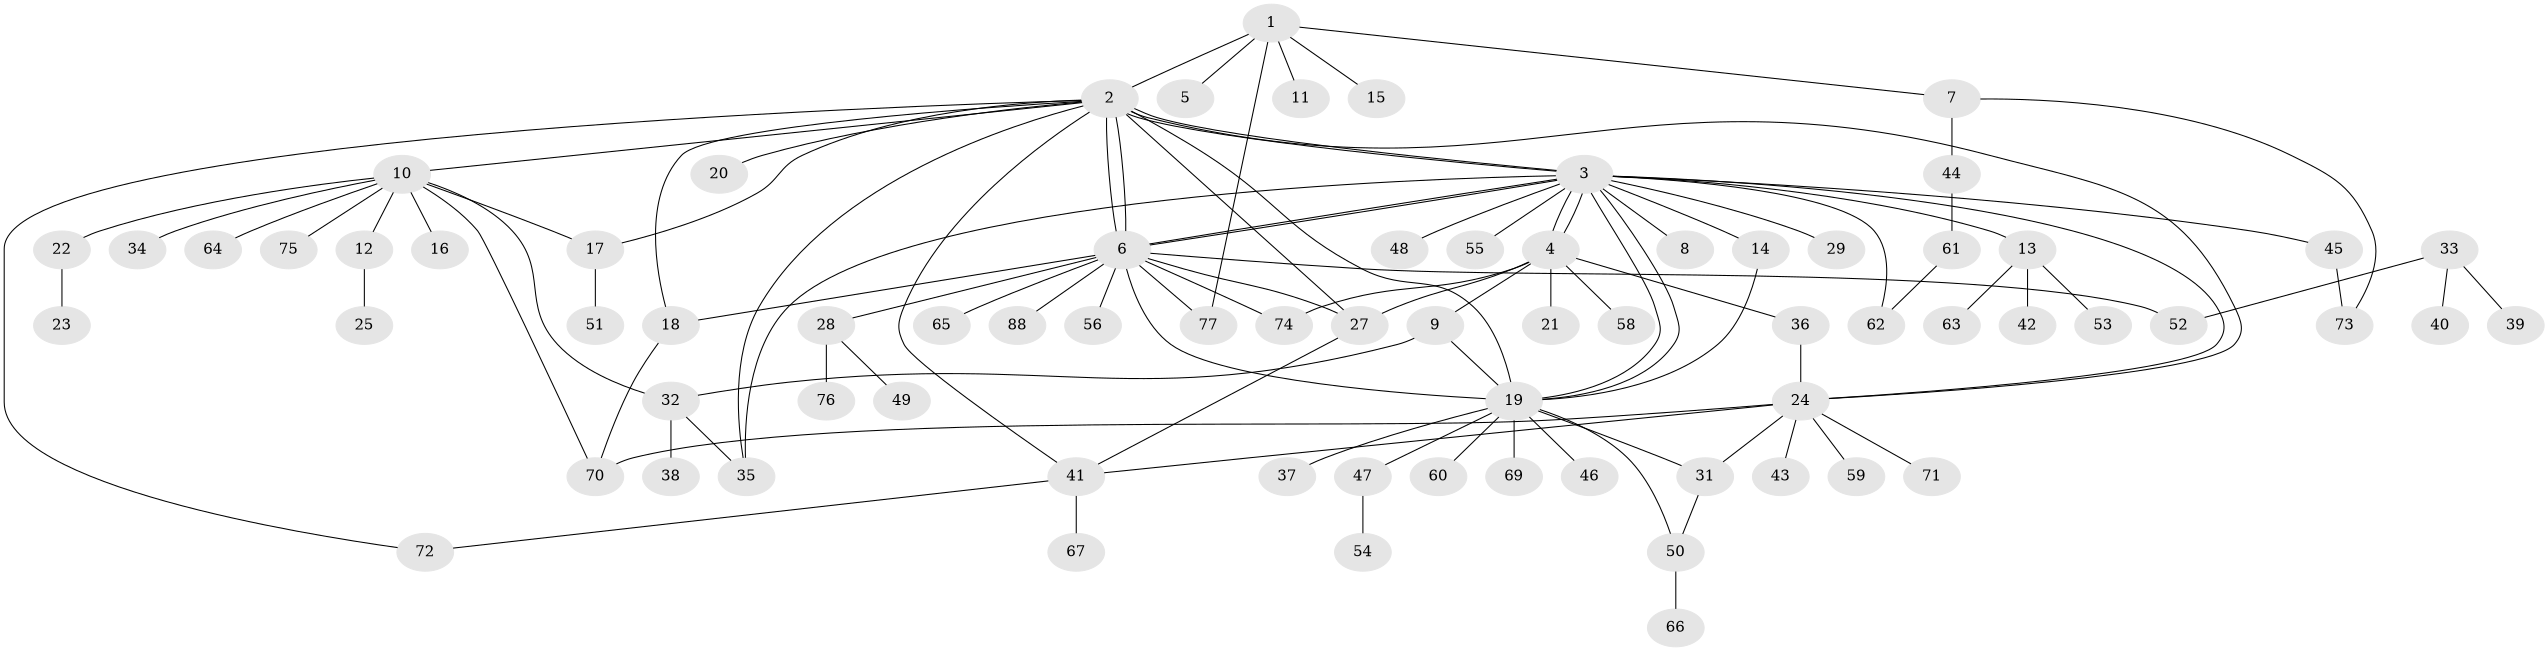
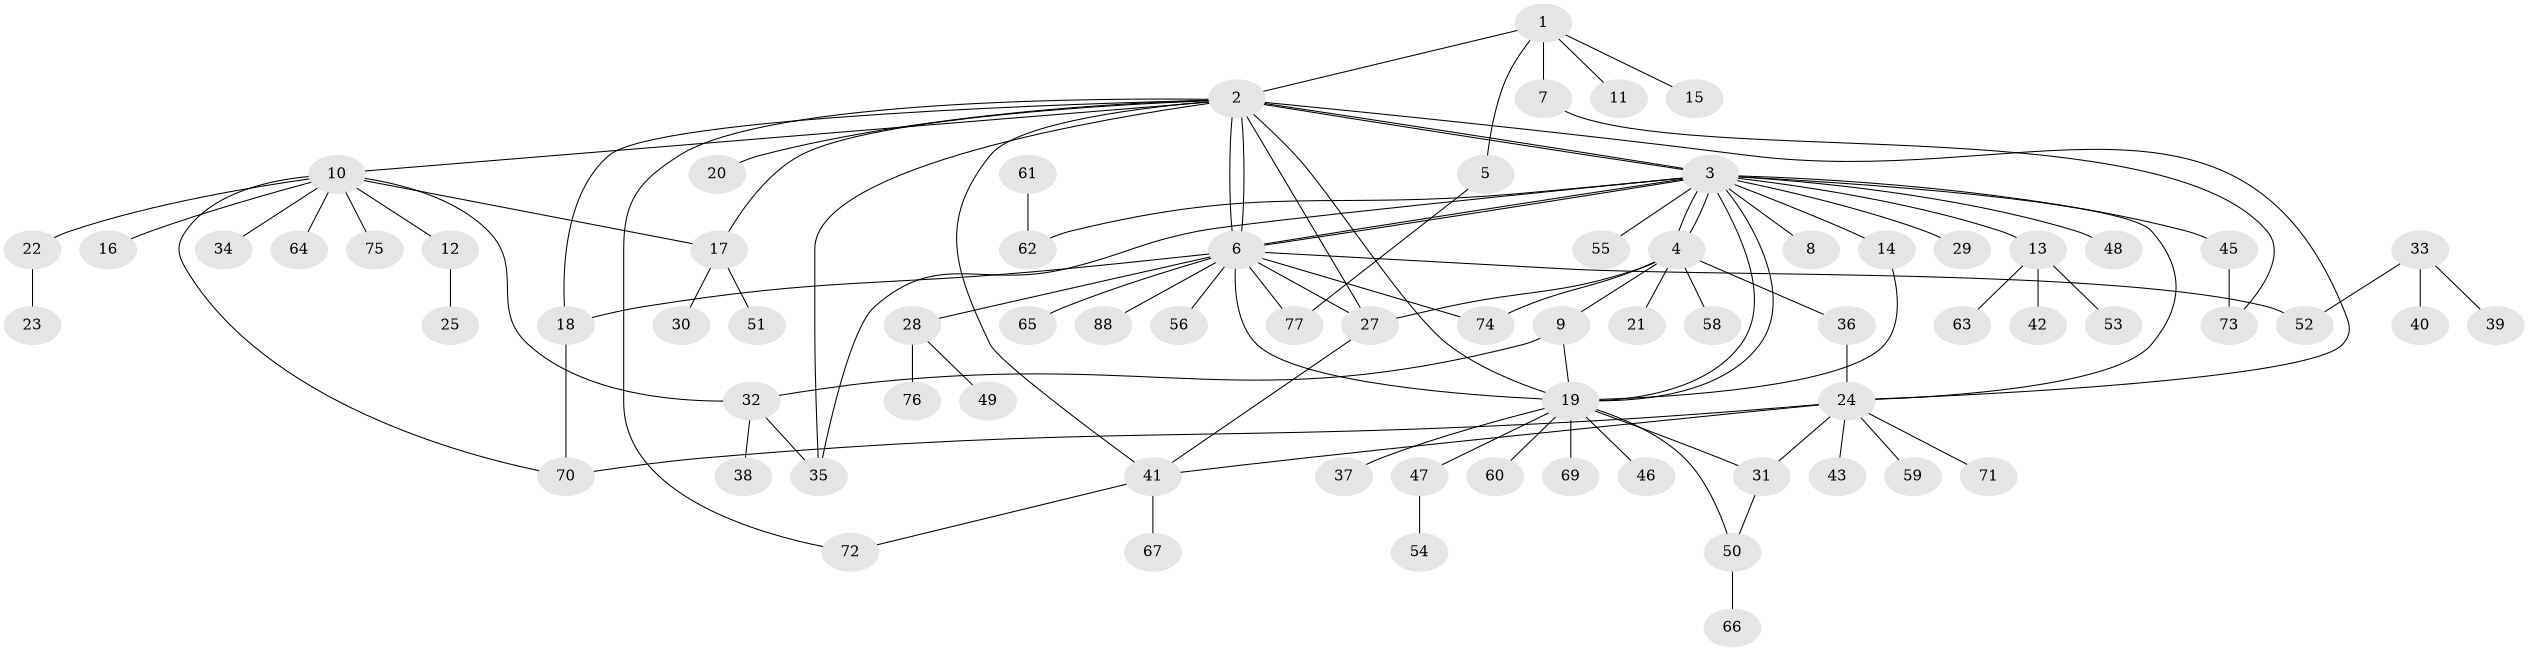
(1241, 168) -> (1390, 250)
(1952, 174) -> none
none -> (681, 325)
